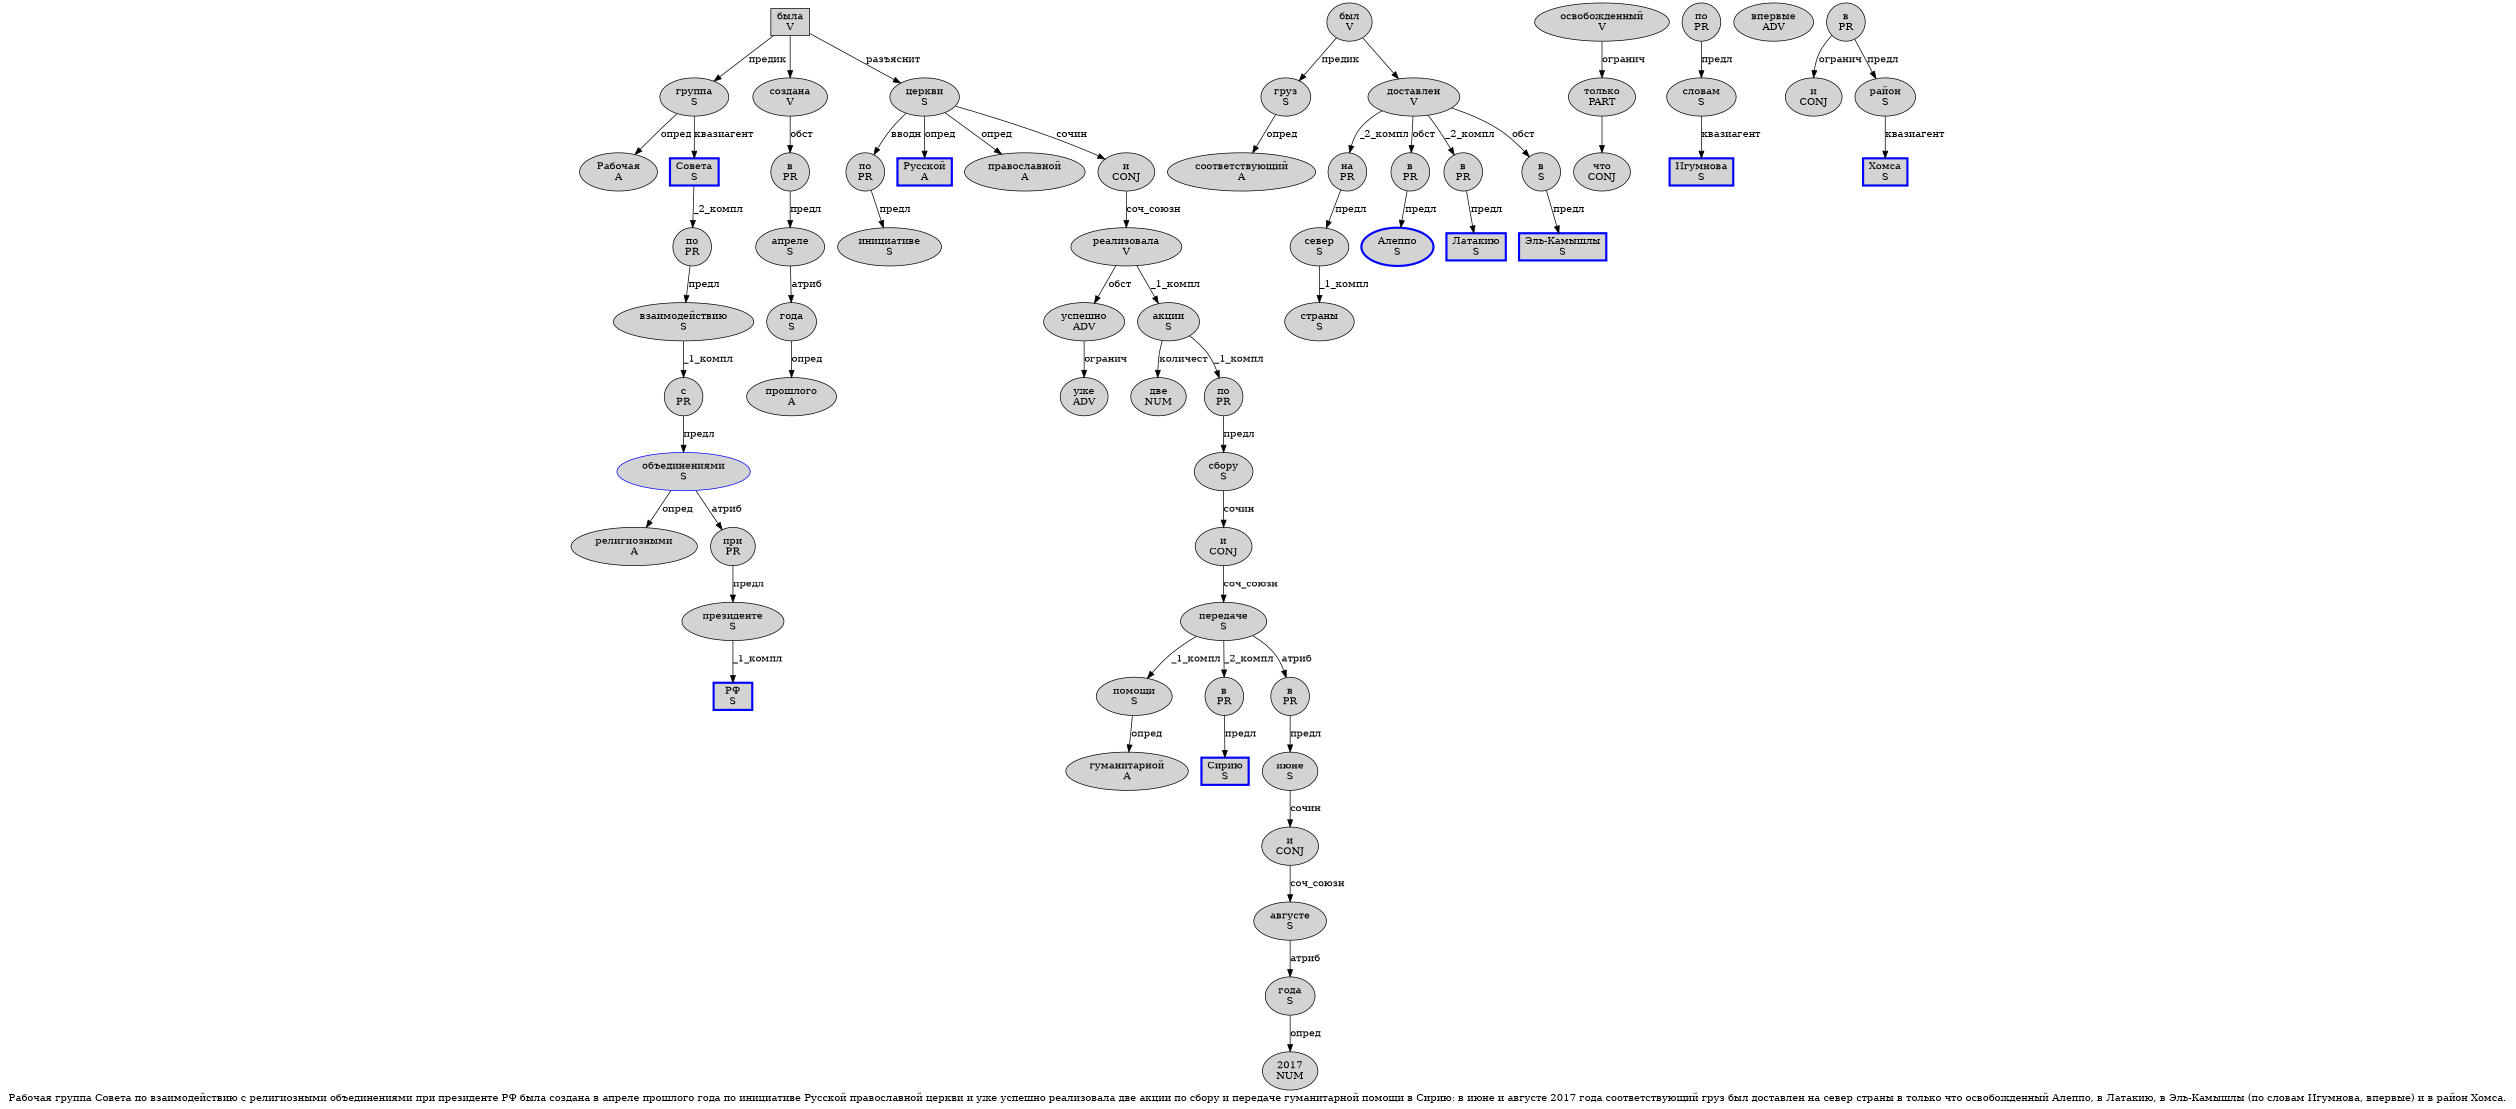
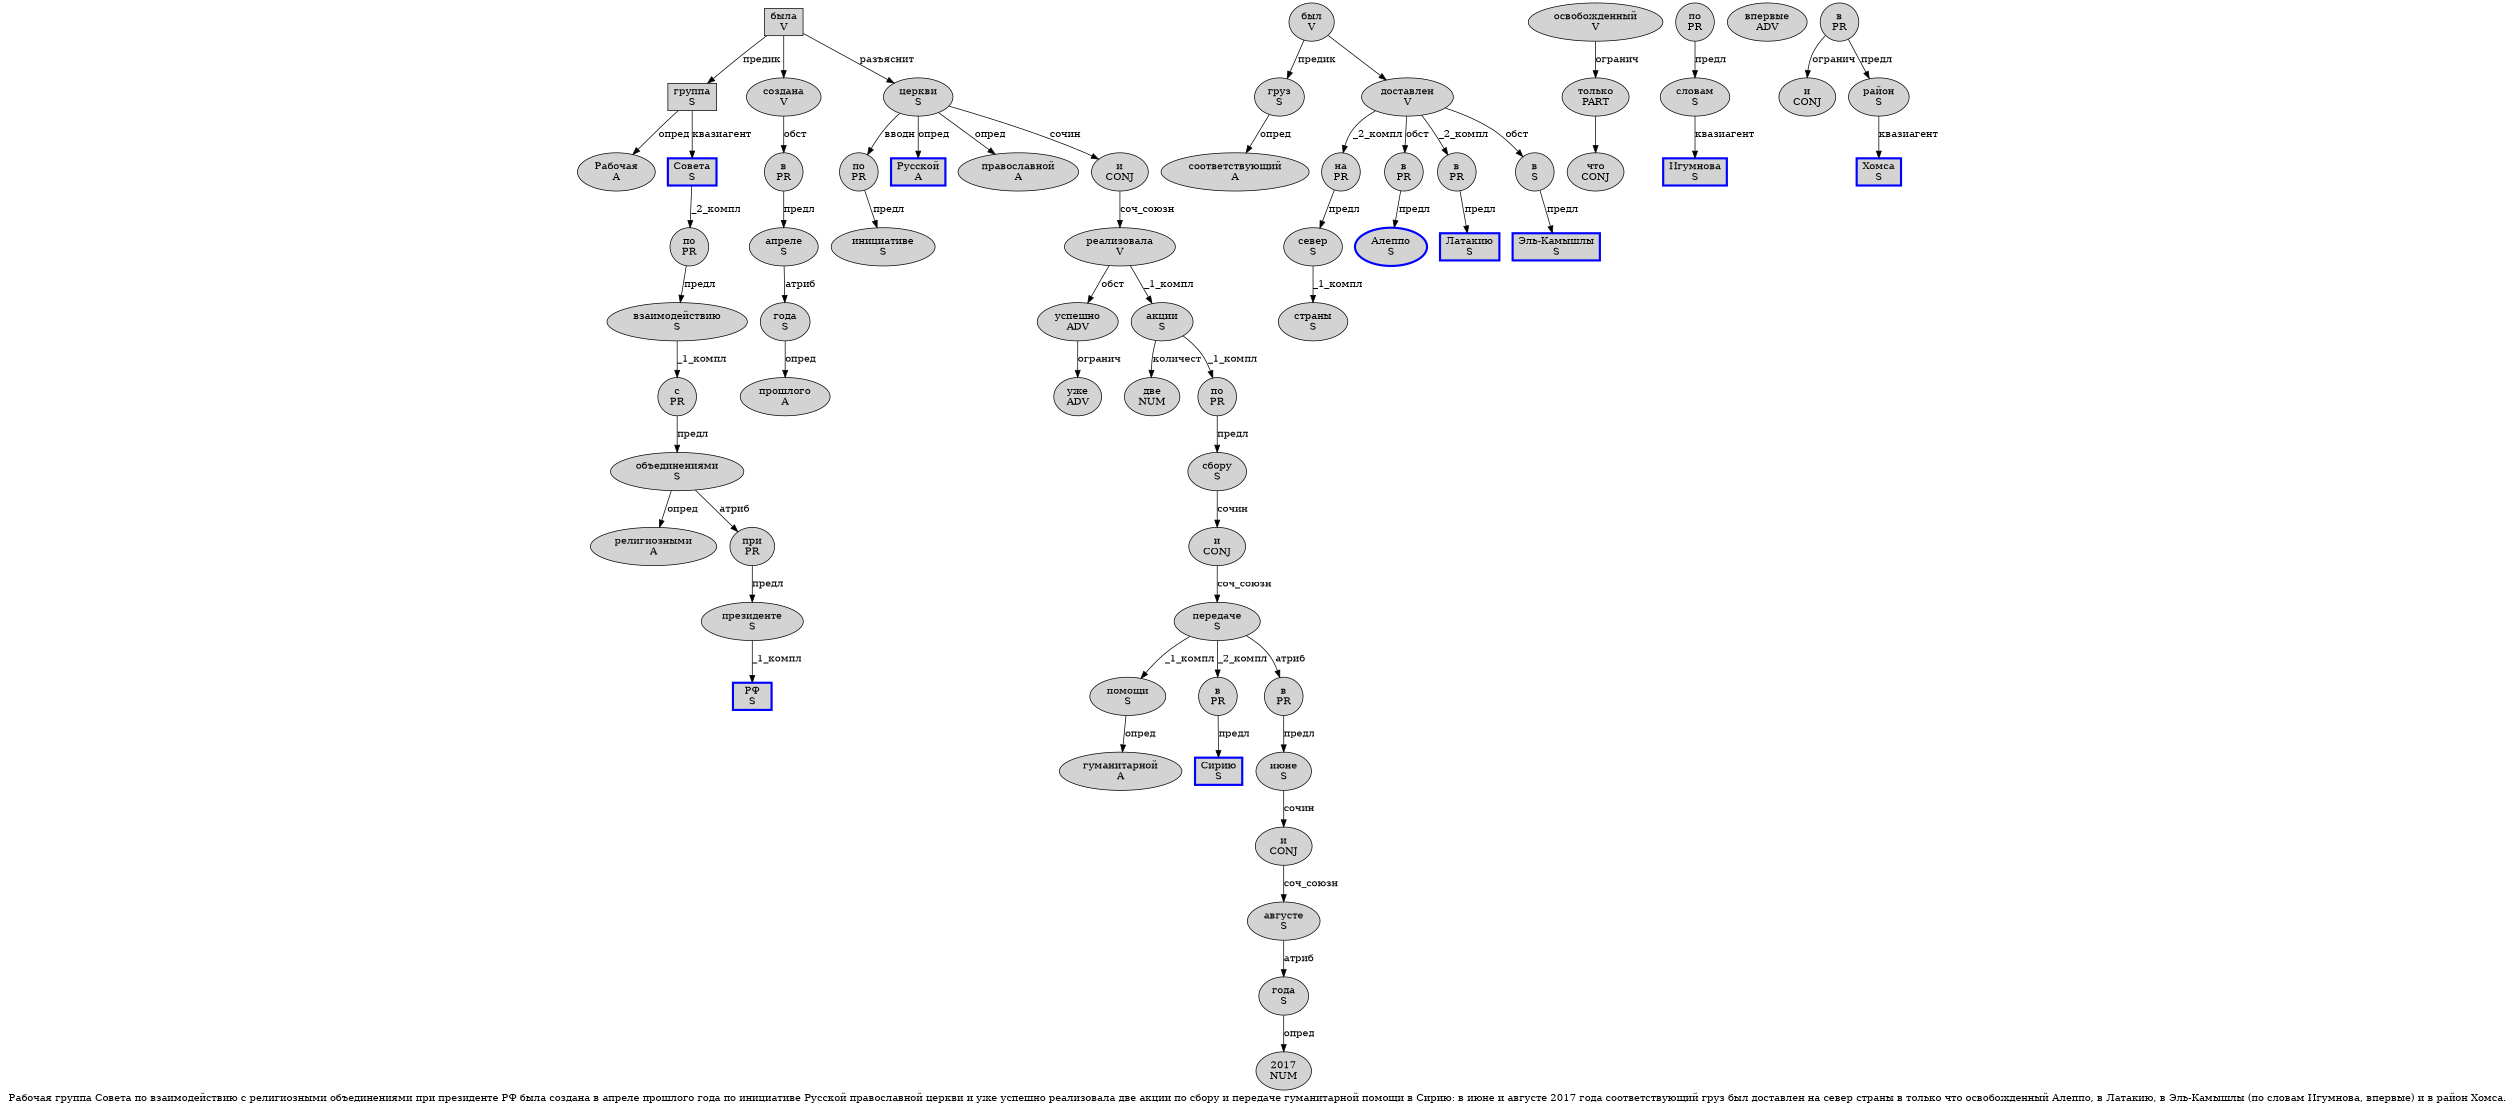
(694, 97) -> (692, 97)
(684, 472) -> (677, 472)
